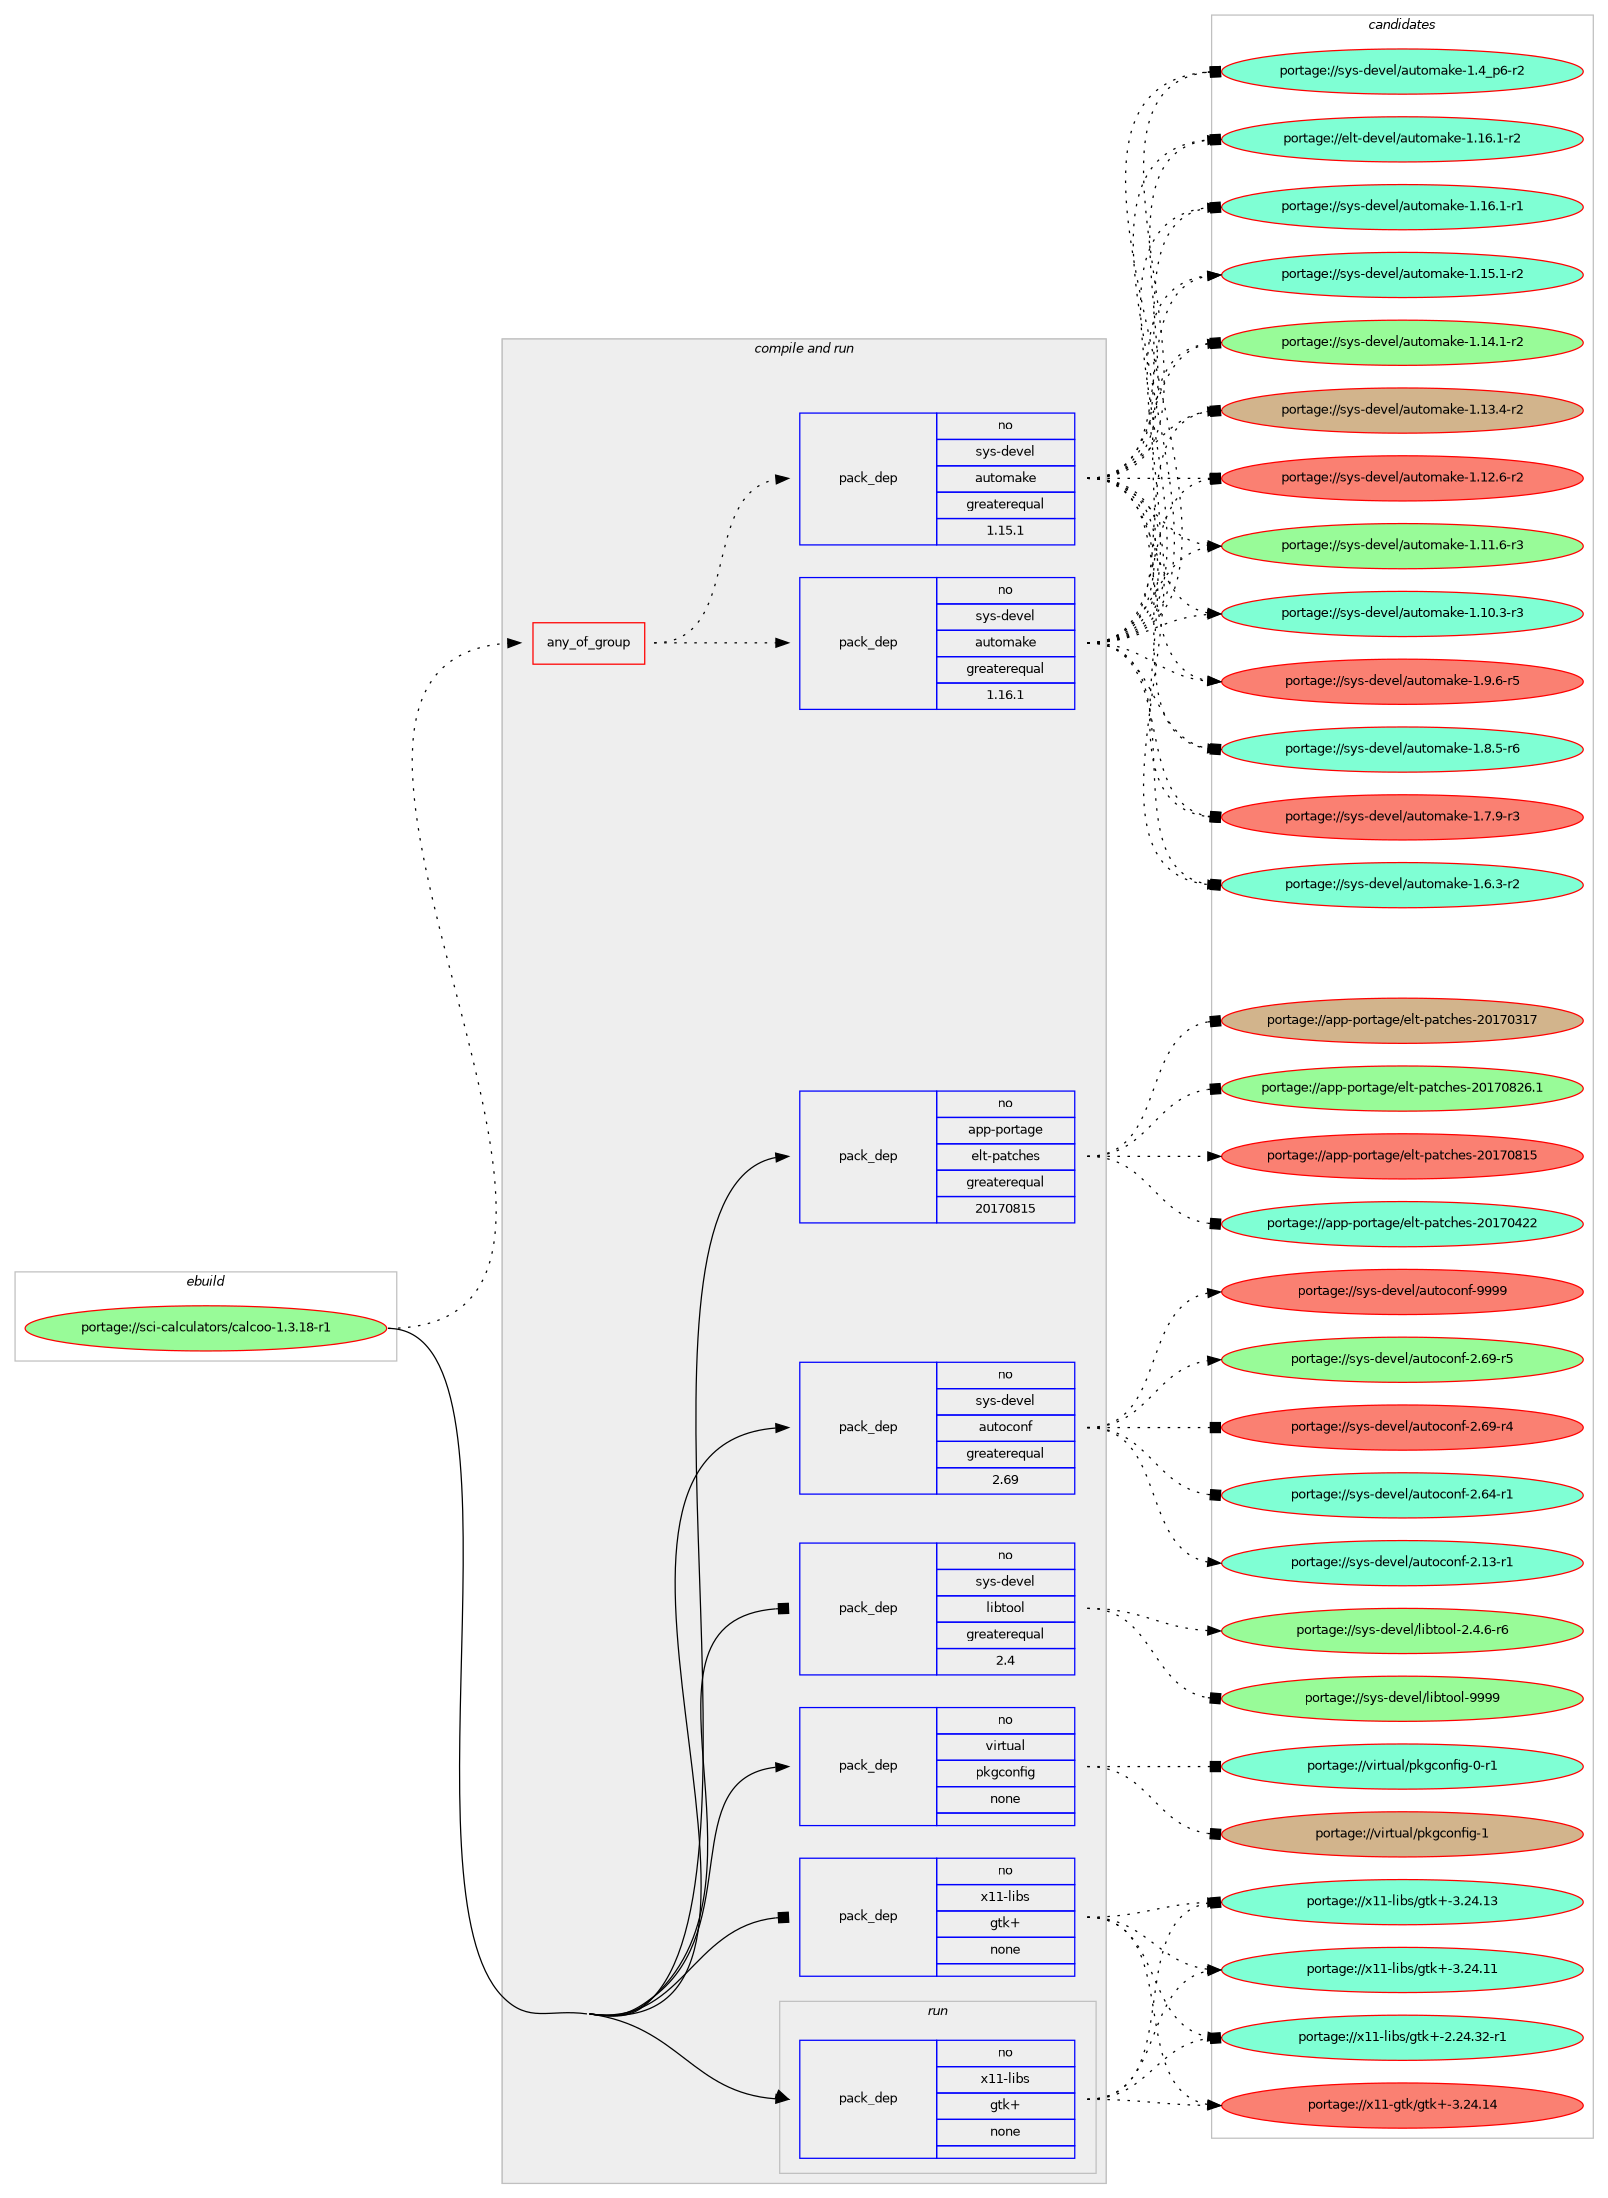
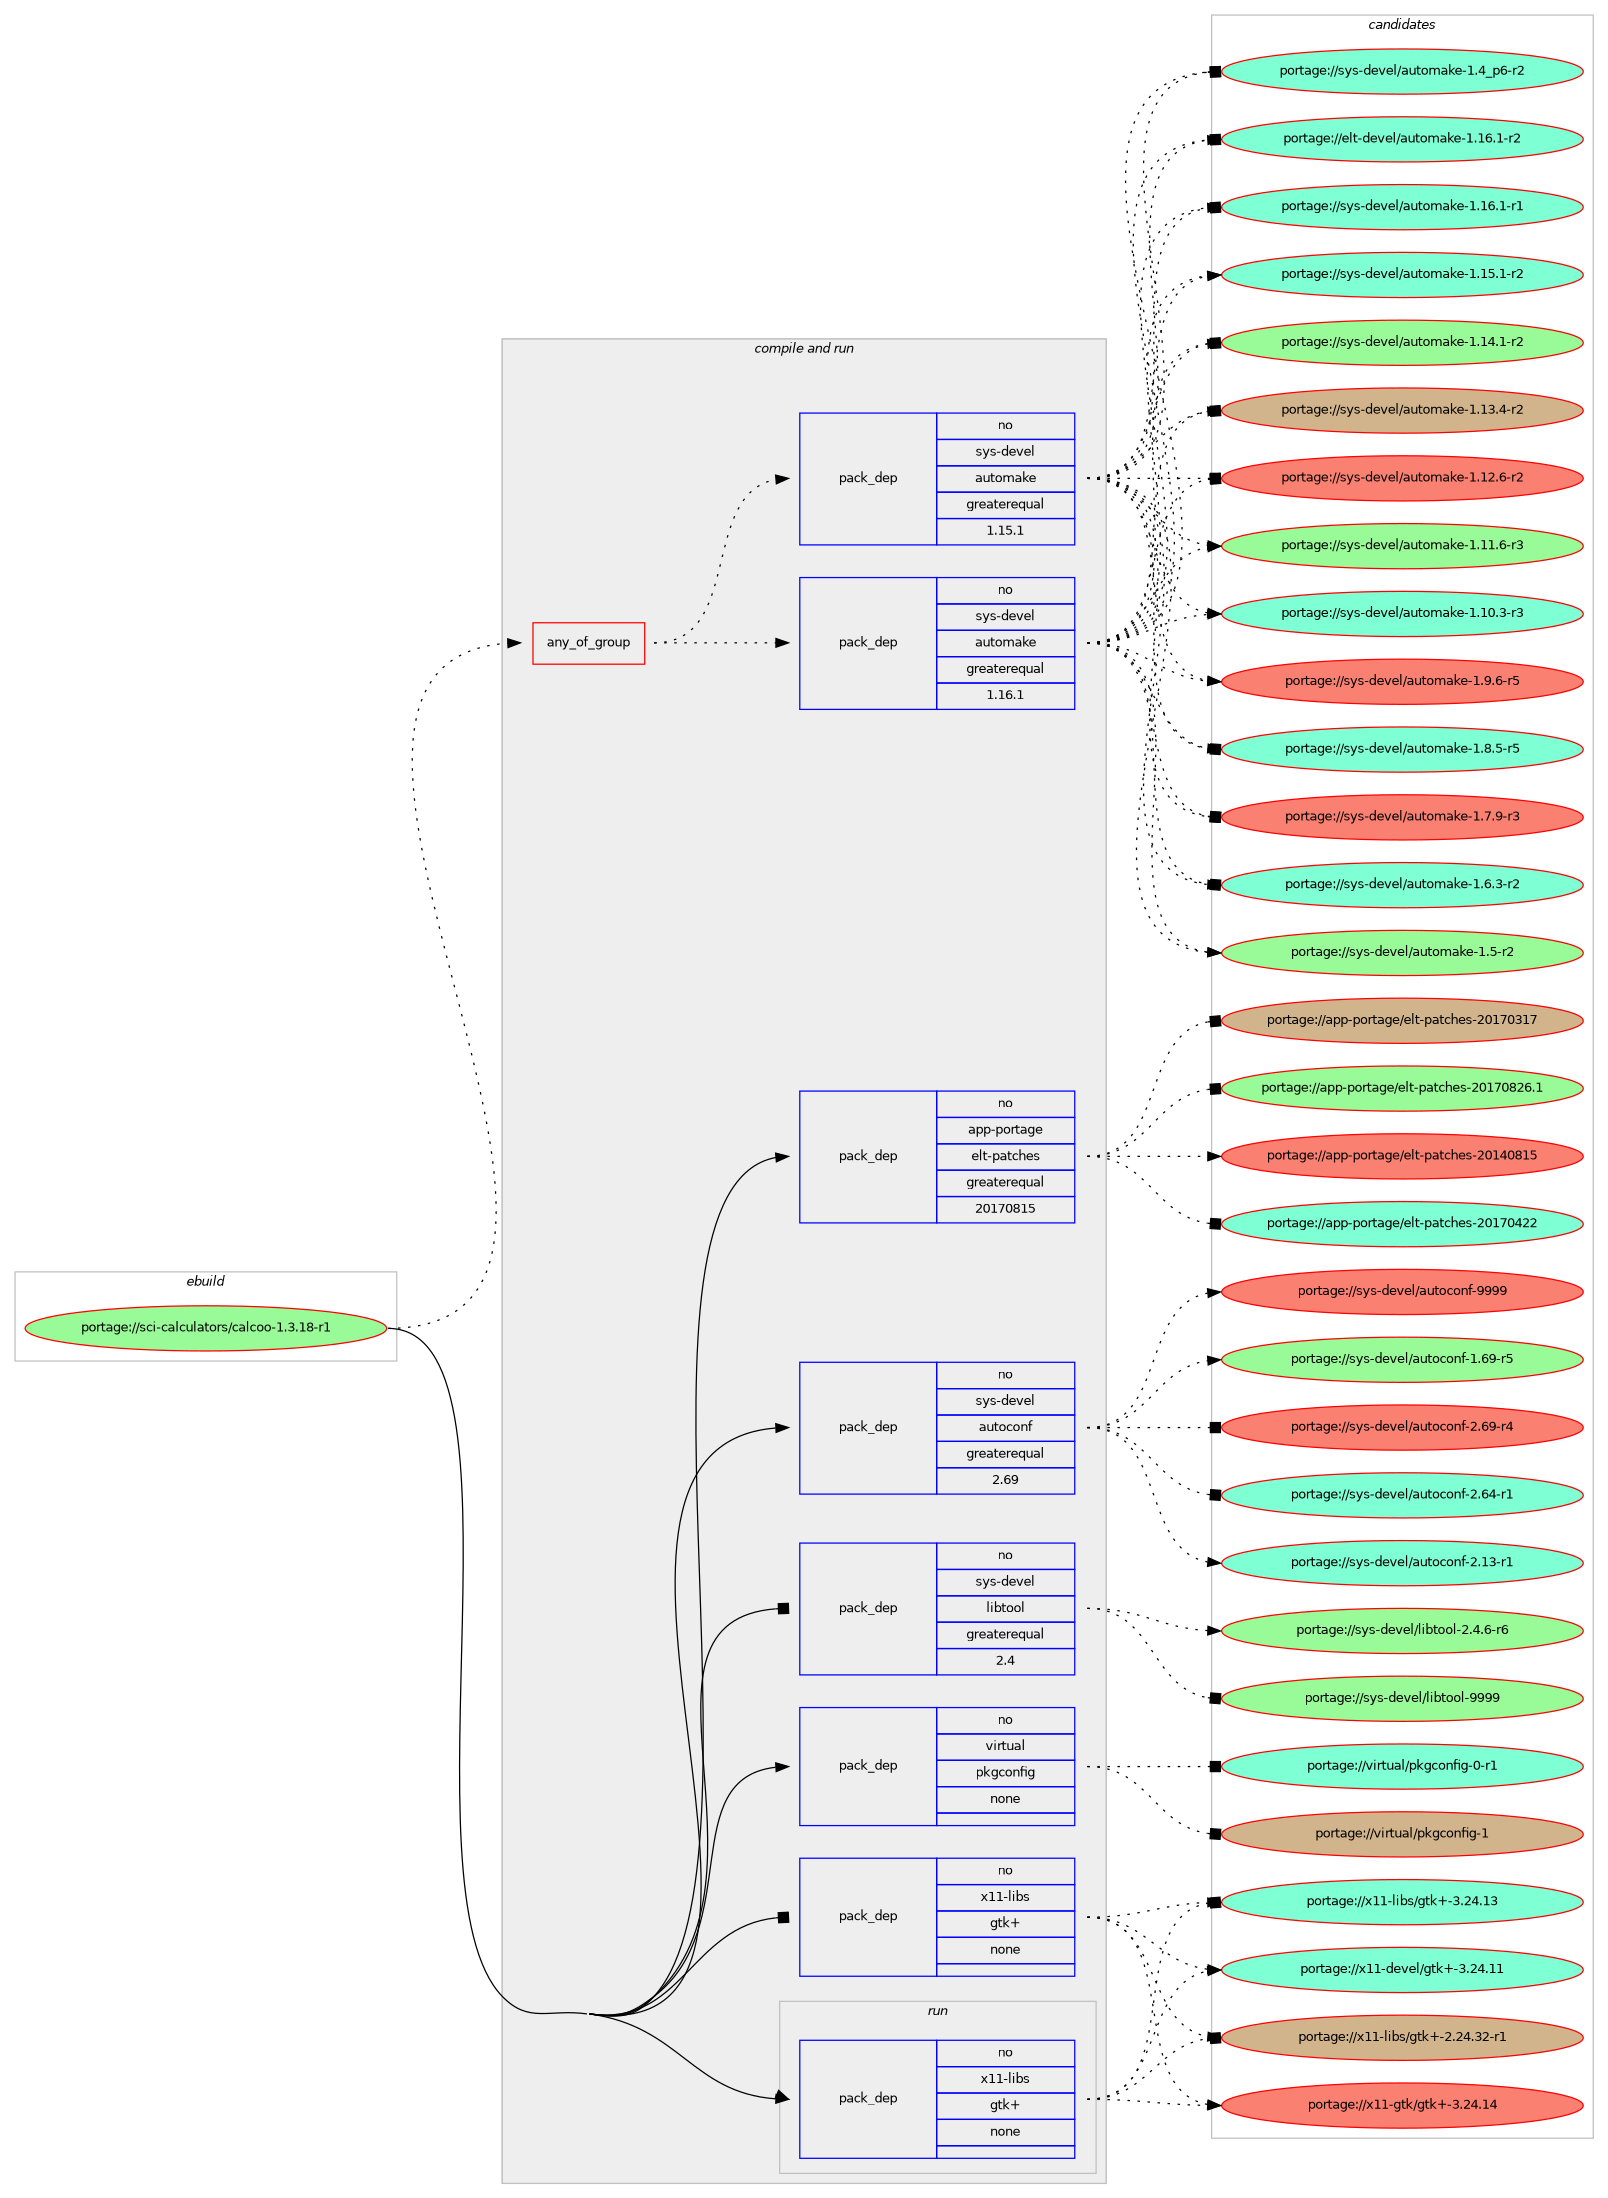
(1402, 750) -> (1402, 750)
none -> (1402, 953)
(1402, 1156) -> (1402, 1156)
(1402, 1360) -> (1402, 1360)
(1402, 1970) -> (1402, 1970)
(1402, 2038) -> (1402, 2038)
